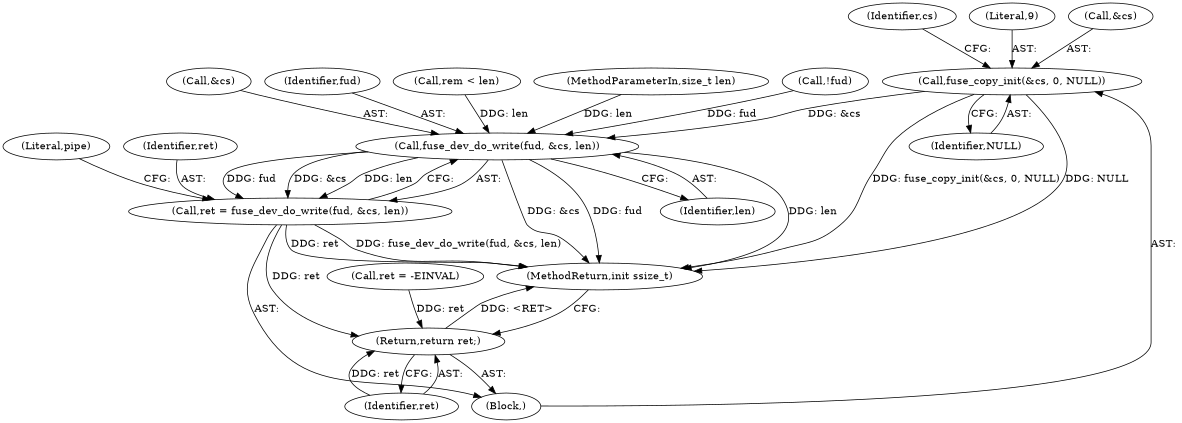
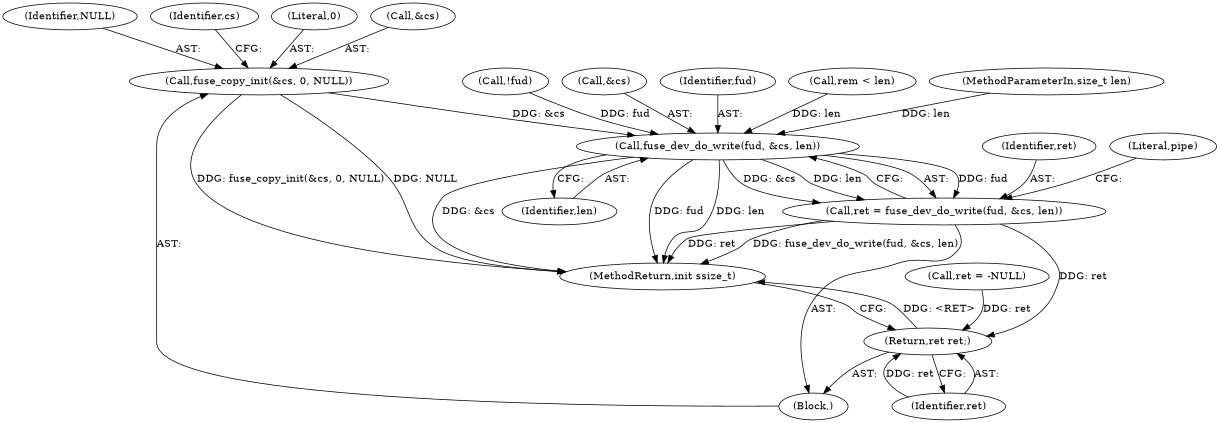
(1012, 16) -> (314, 16)
(971, 108) -> none
(405, 276) -> (977, 276)
(429, 341) -> (928, 341)
